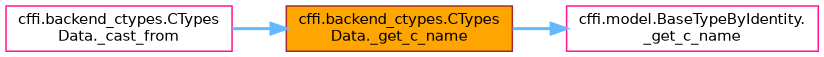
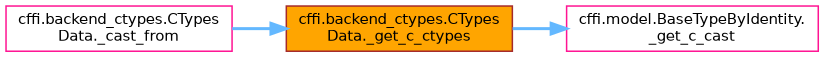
(399, 29) -> (399, 29)
(692, 29) -> (692, 29)
